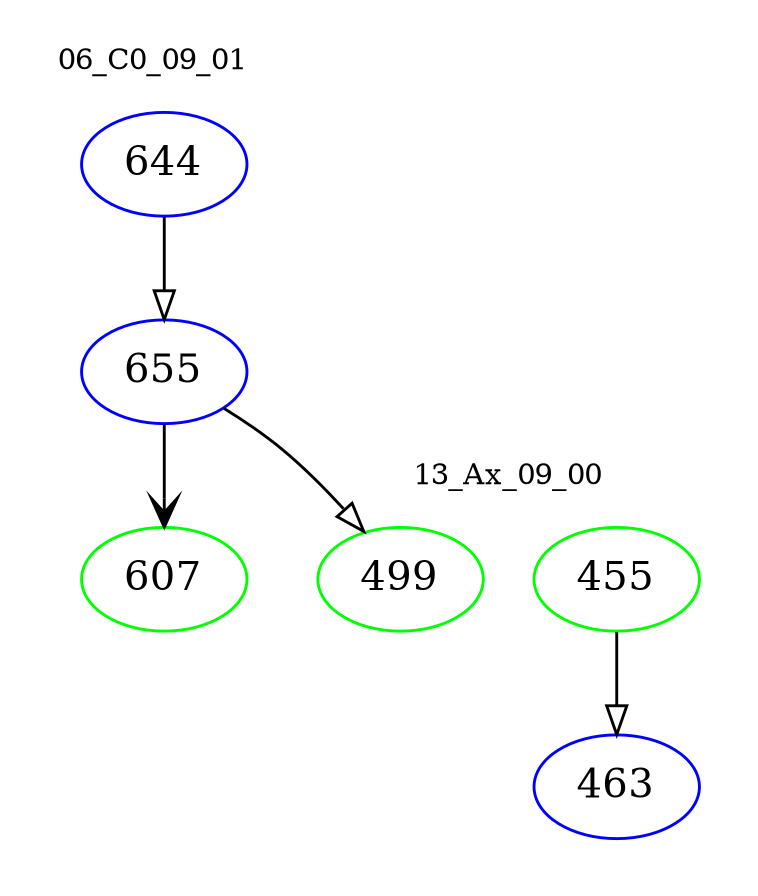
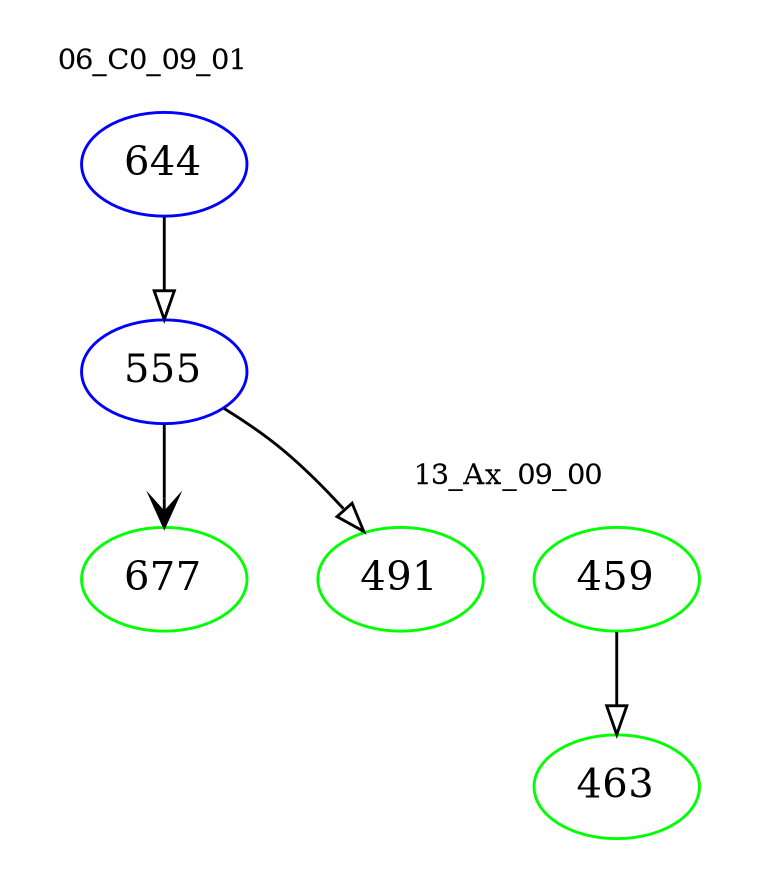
(164, 372) -> (164, 372)
(164, 579) -> (164, 579)
(401, 579) -> (401, 579)
(617, 579) -> (617, 579)
(617, 787) -> (617, 787)
